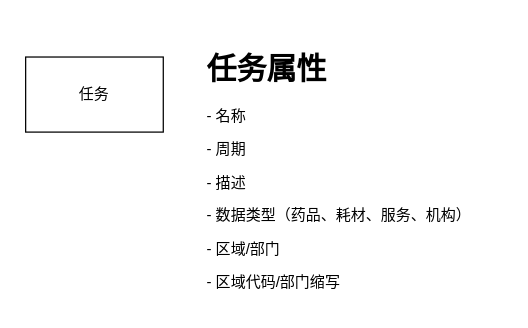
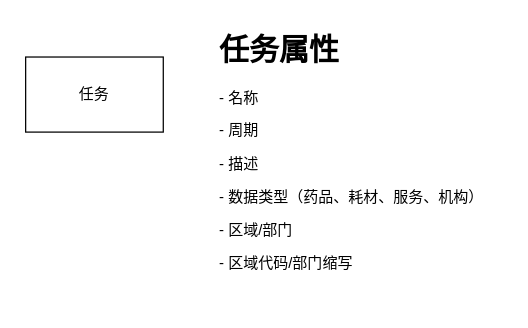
(344, 182) -> (357, 163)
